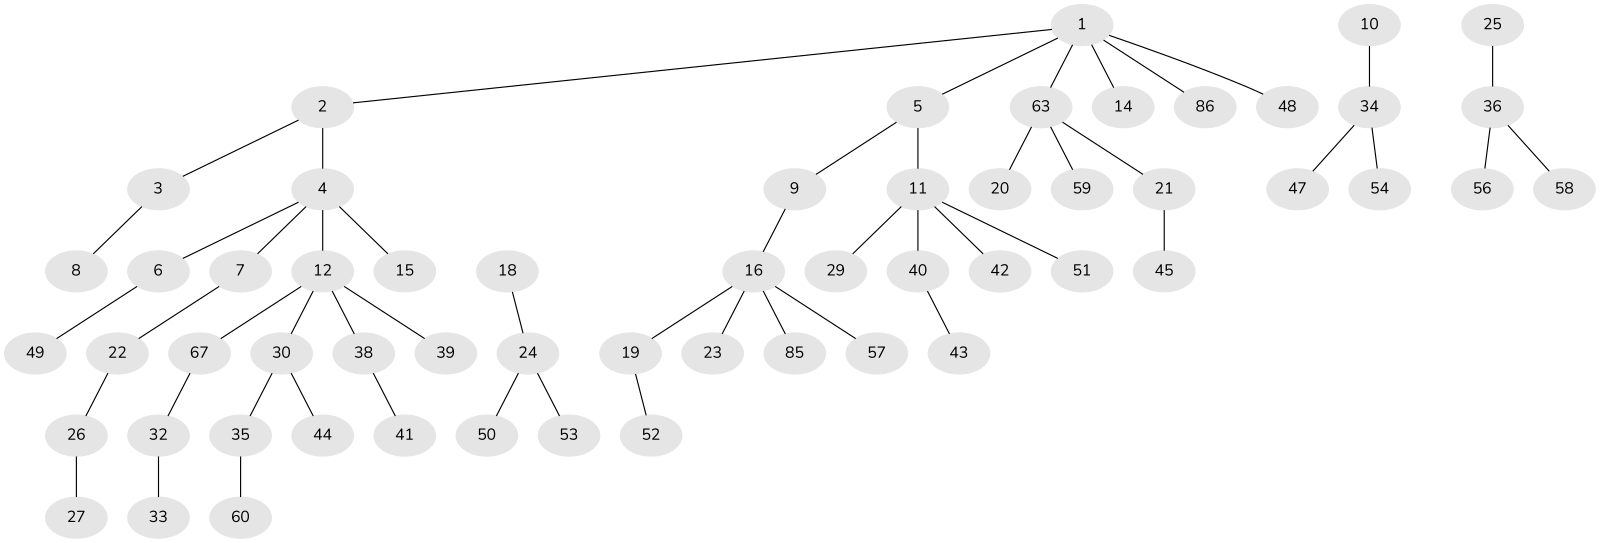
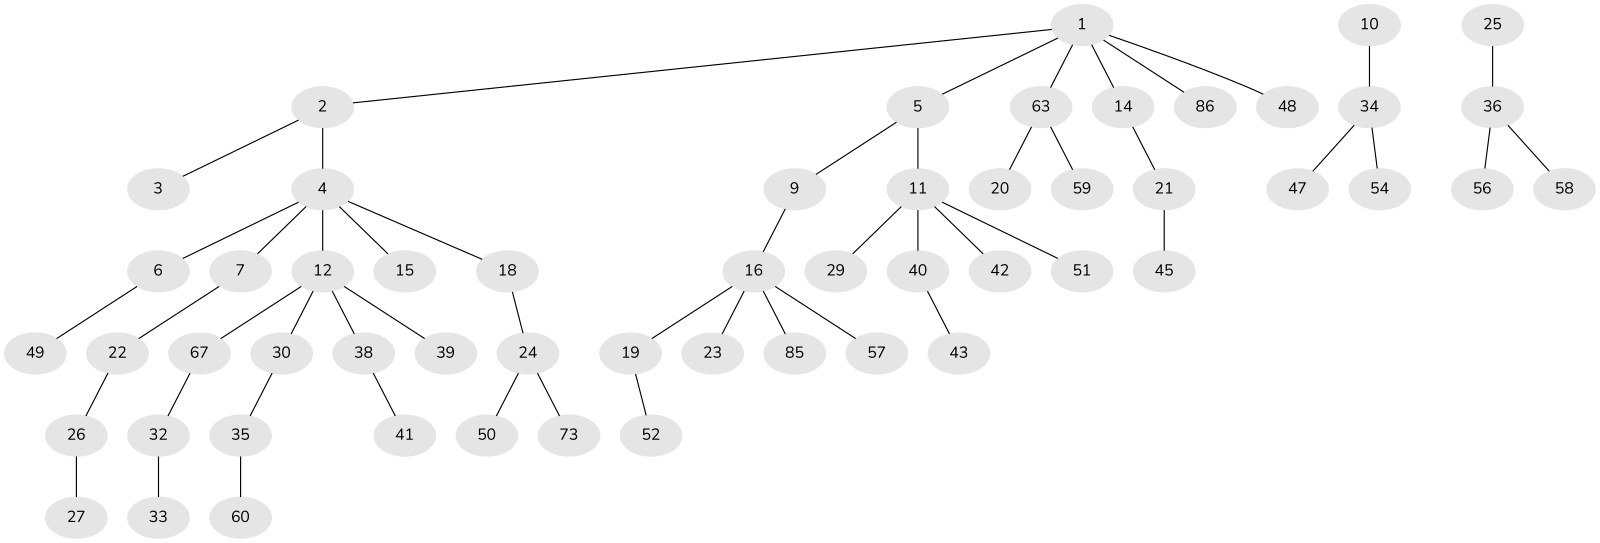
(1103, 148) -> (1144, 148)
none -> (415, 230)
(76, 271) -> none
(323, 436) -> none
(569, 436) -> (569, 436)
